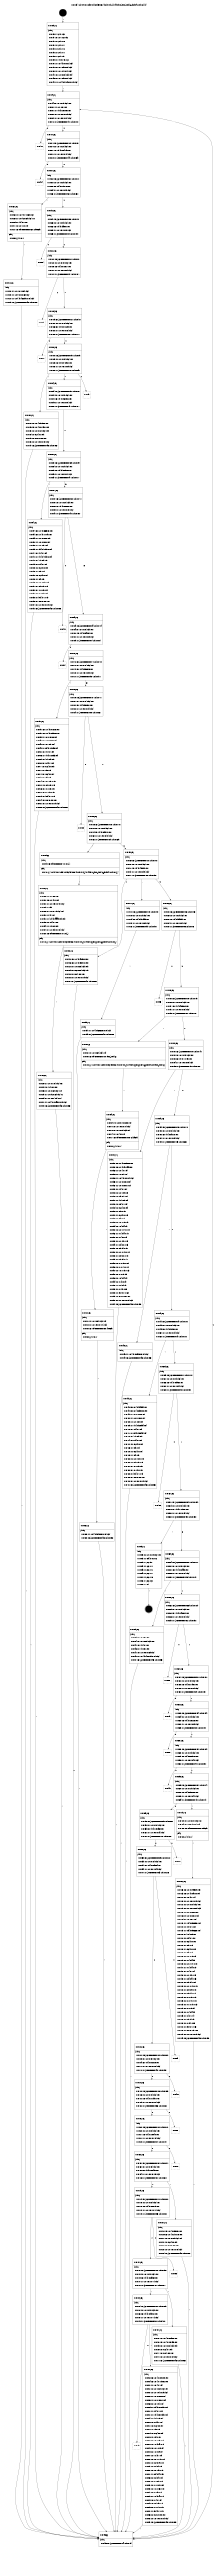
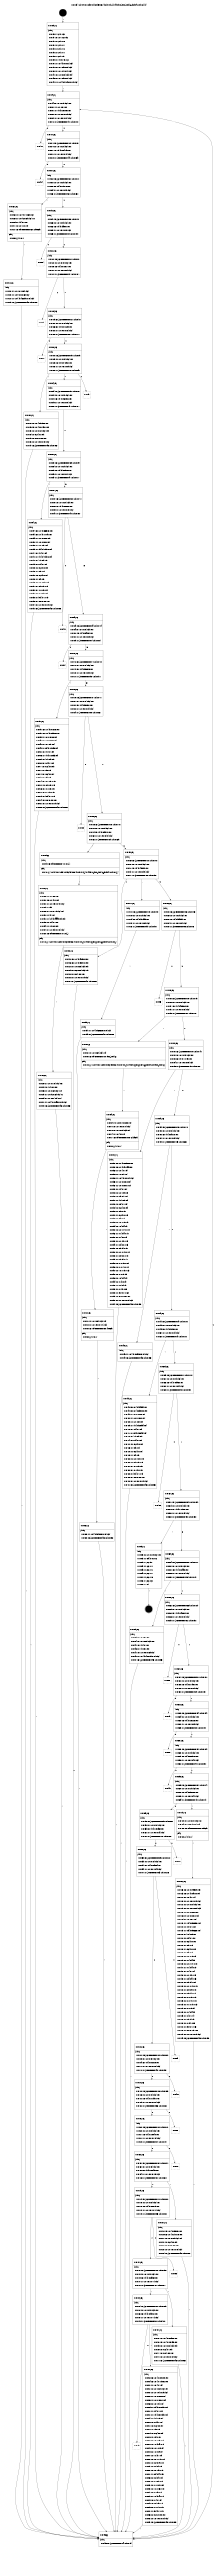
none -> (86, 647)
